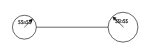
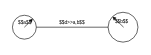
none -> (72, 23)
